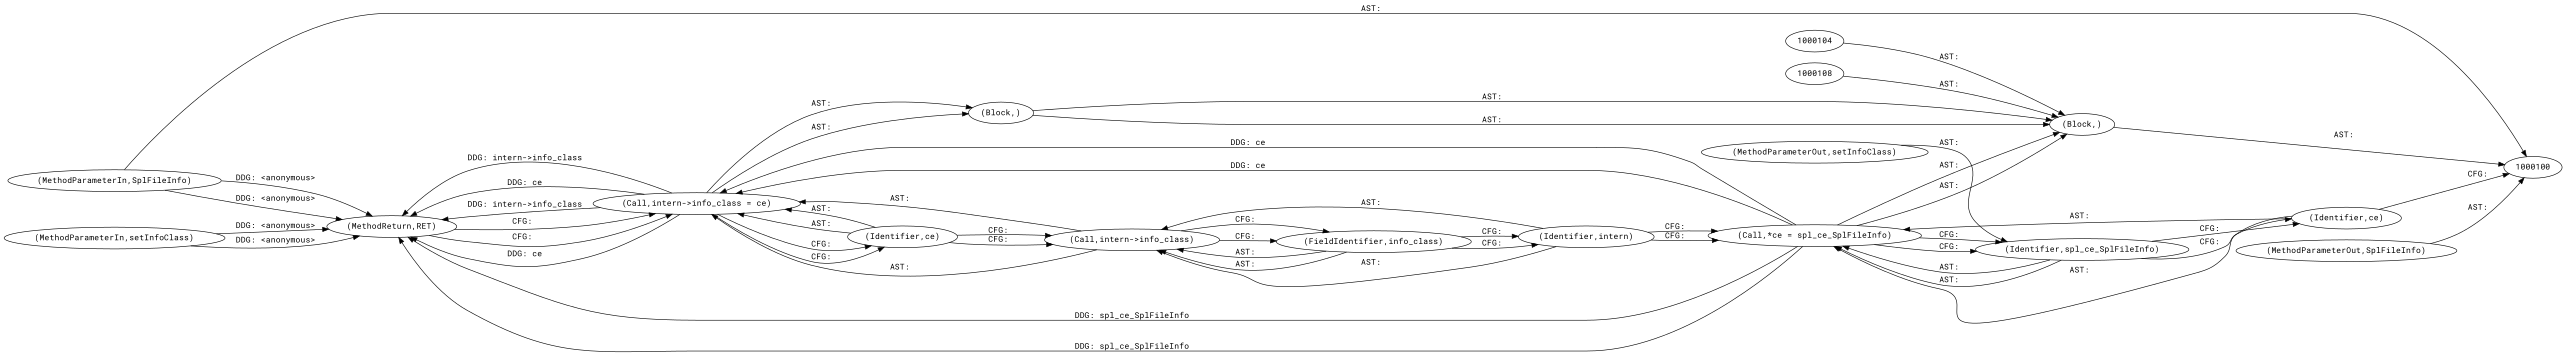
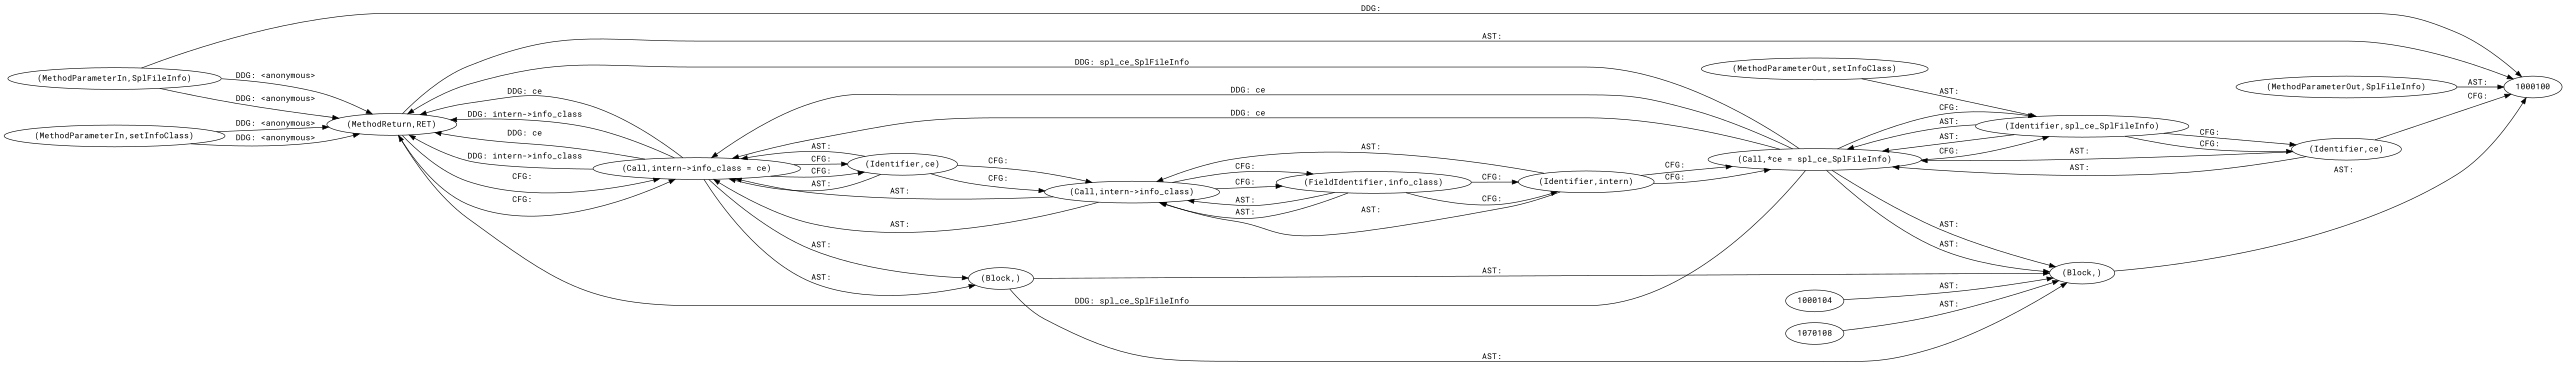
(1374, 9) -> (1374, 9)
none -> (1447, 41)
(1815, 74) -> (1815, 334)
